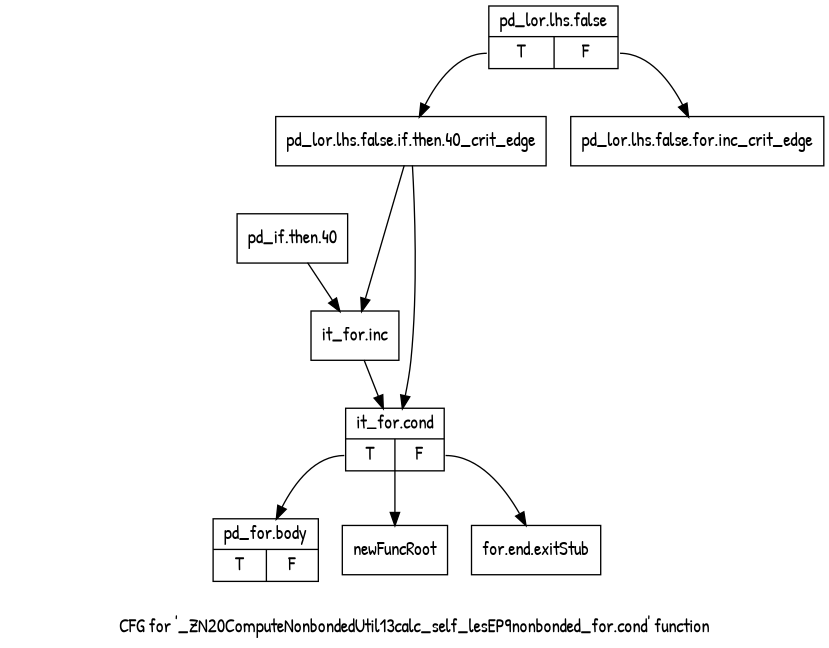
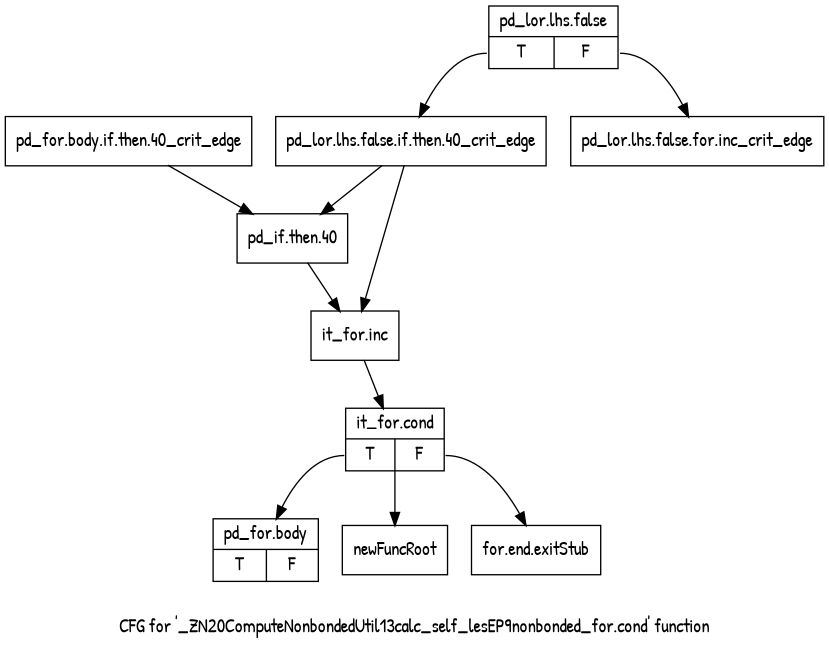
none -> (129, 141)
(415, 281) -> (357, 186)
